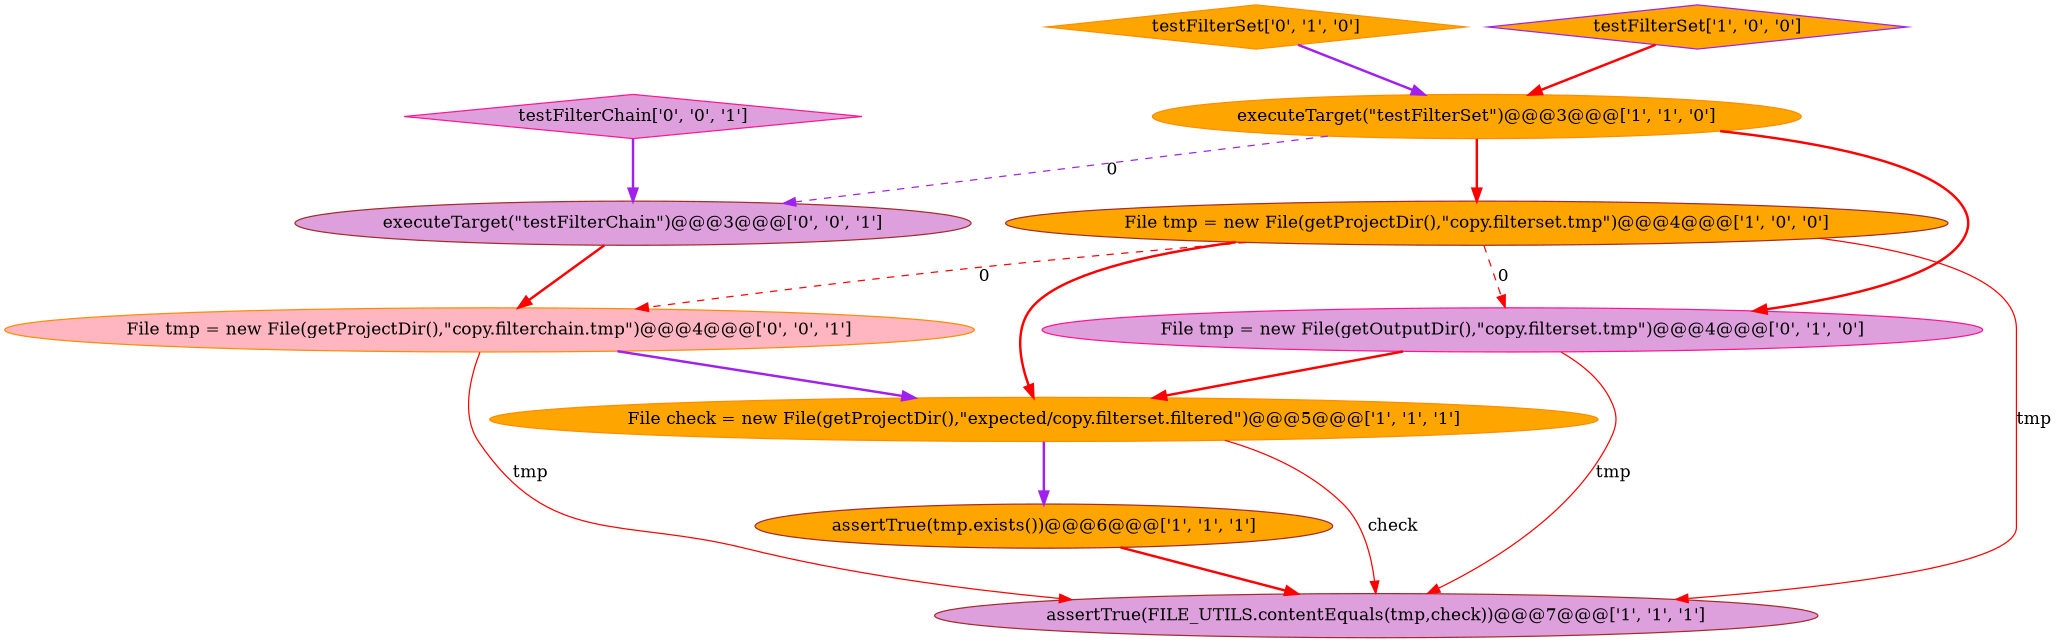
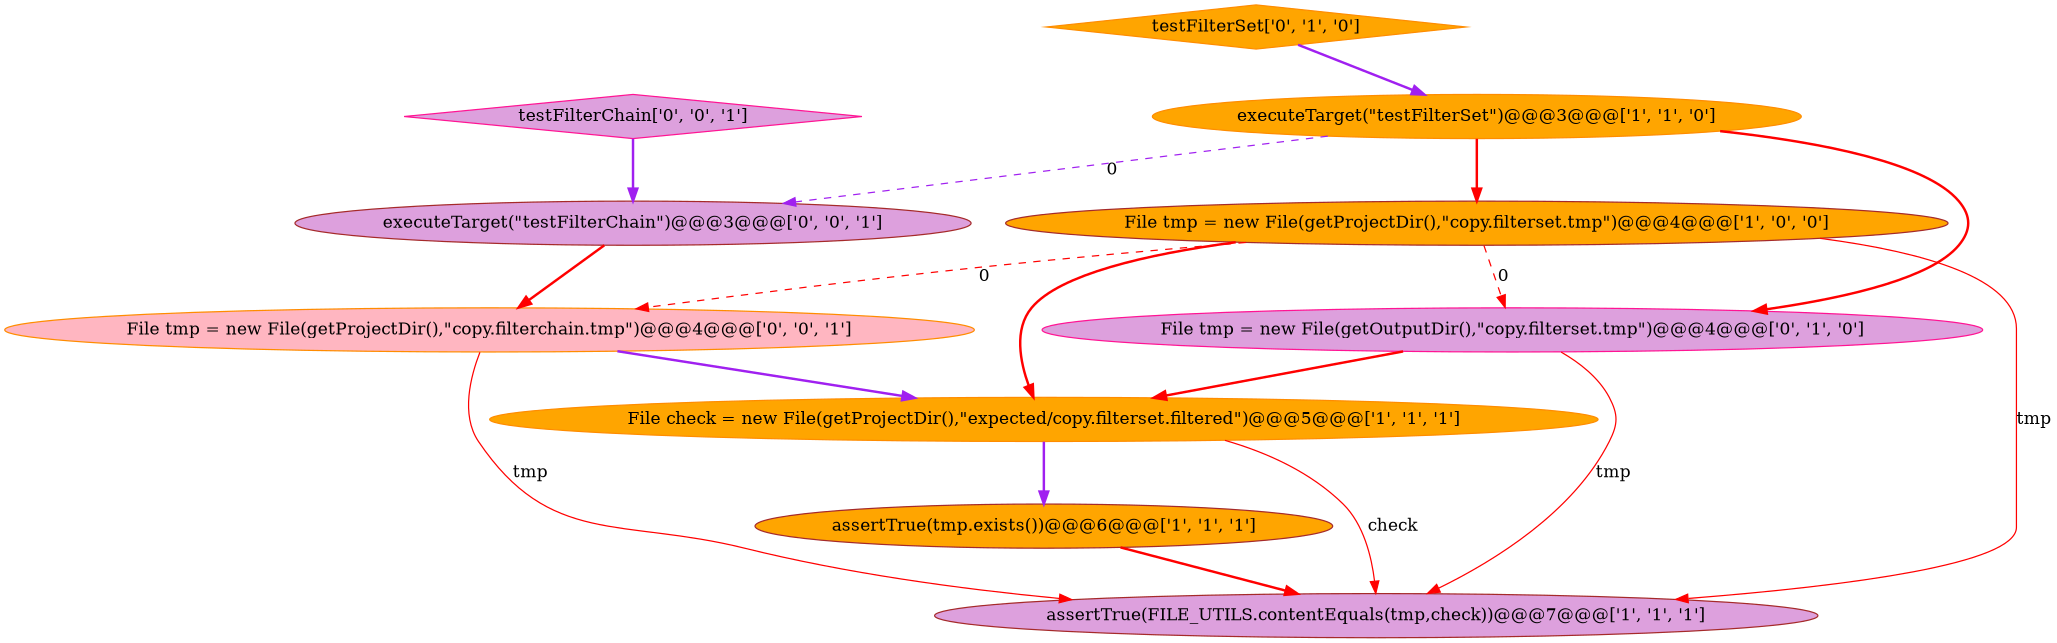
(1698, 27) -> none
